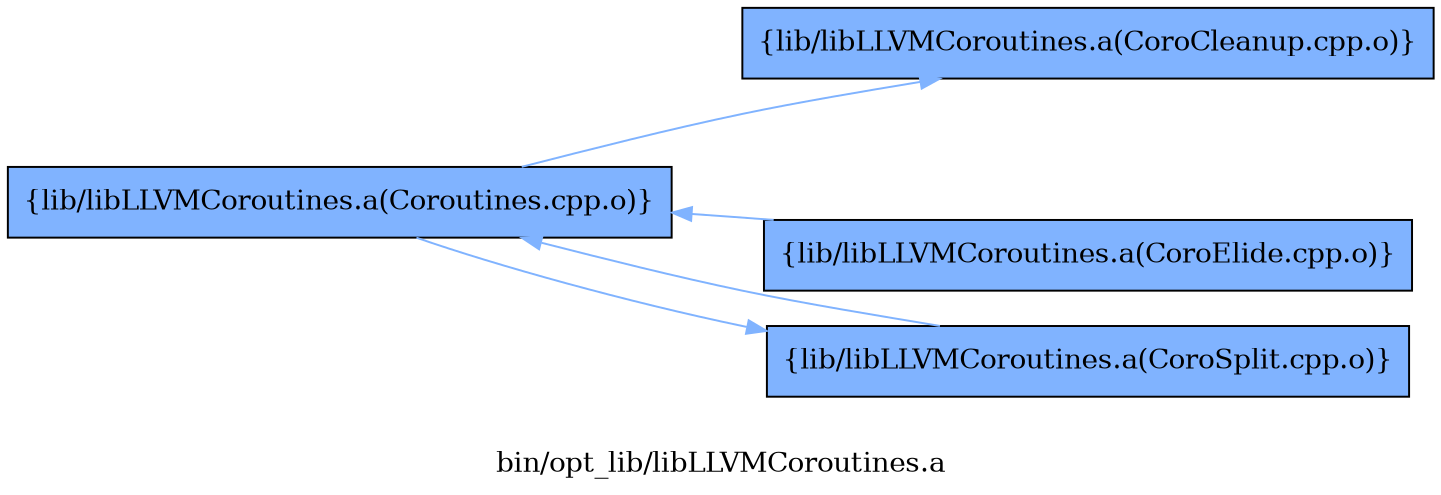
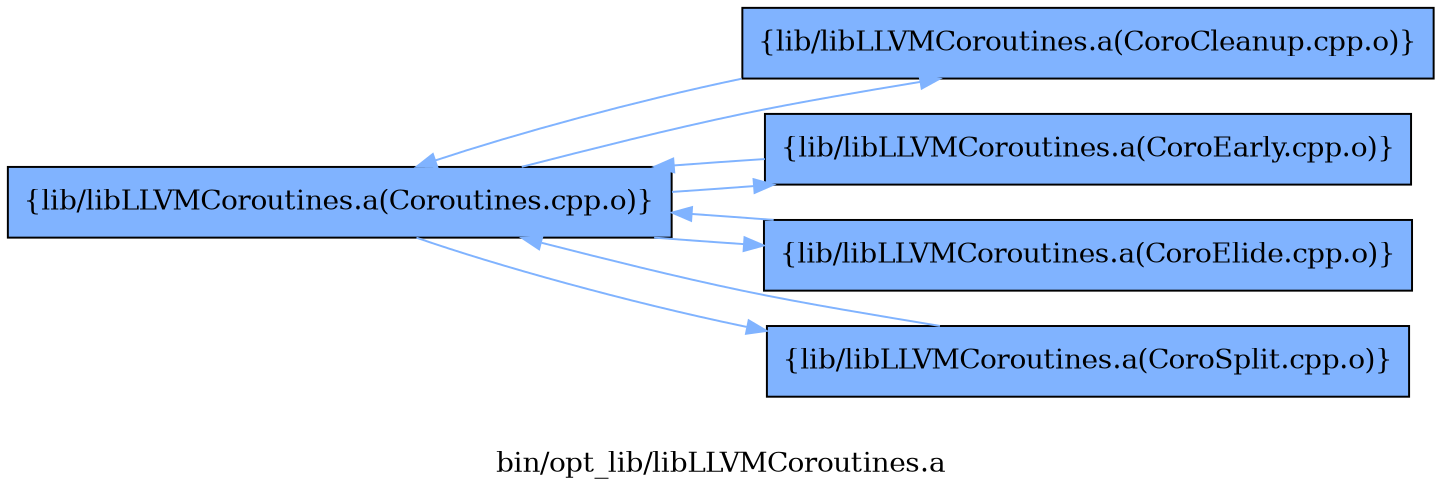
none -> (587, 116)
none -> (1088, 149)
none -> (699, 241)
